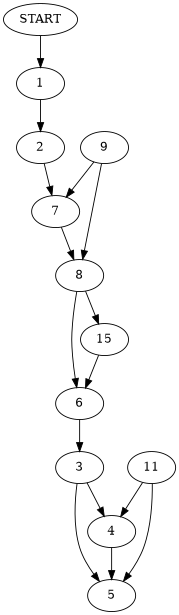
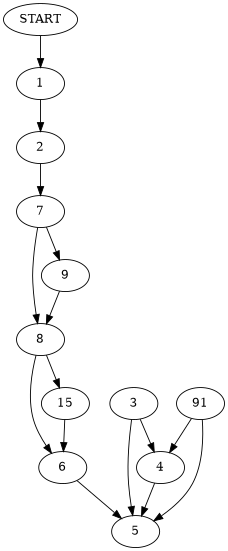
(83, 176) -> (51, 239)
(80, 431) -> (96, 497)
(152, 468) -> (201, 404)
